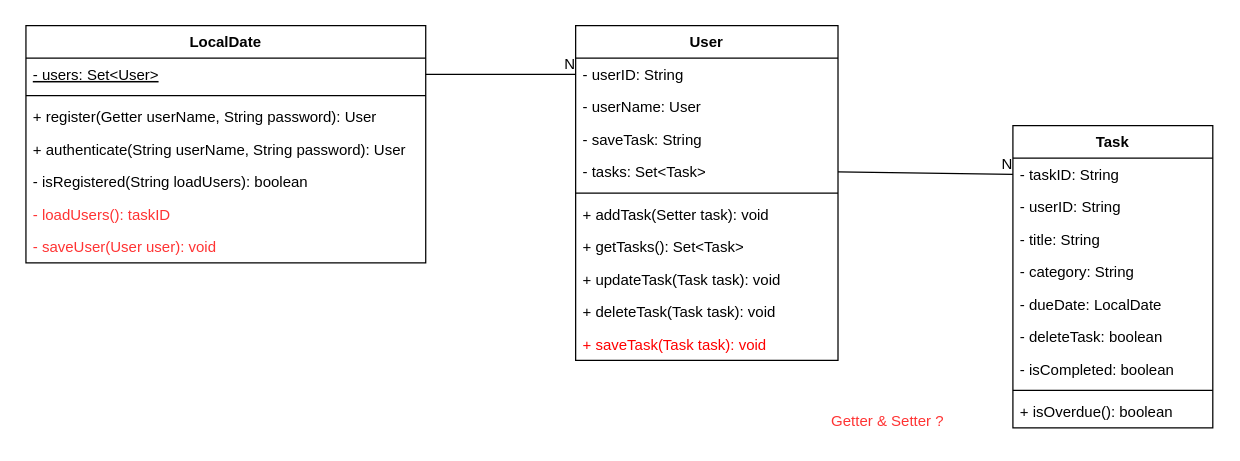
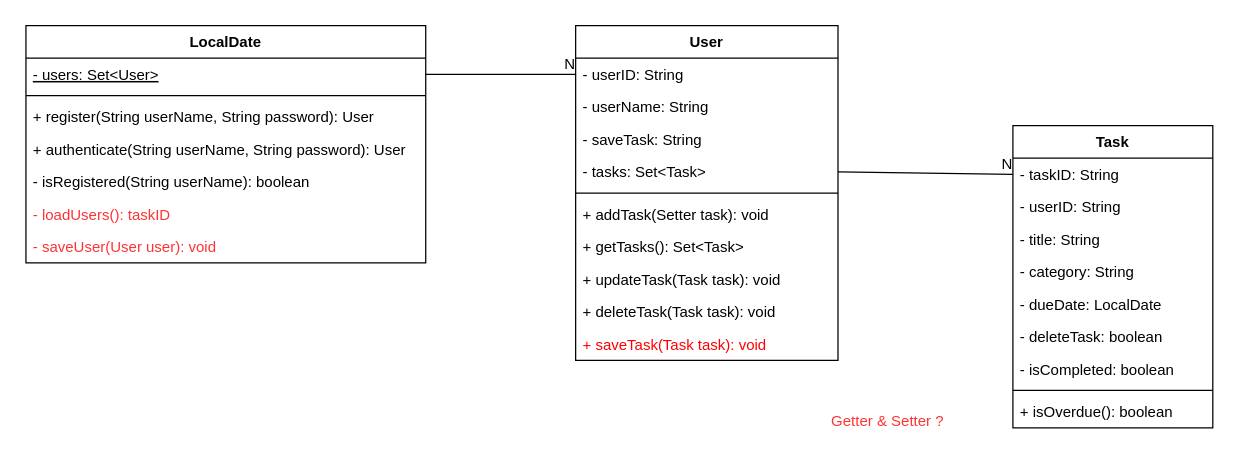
(644, 108) -> (650, 108)
(225, 118) -> (223, 118)
(187, 183) -> (185, 183)
